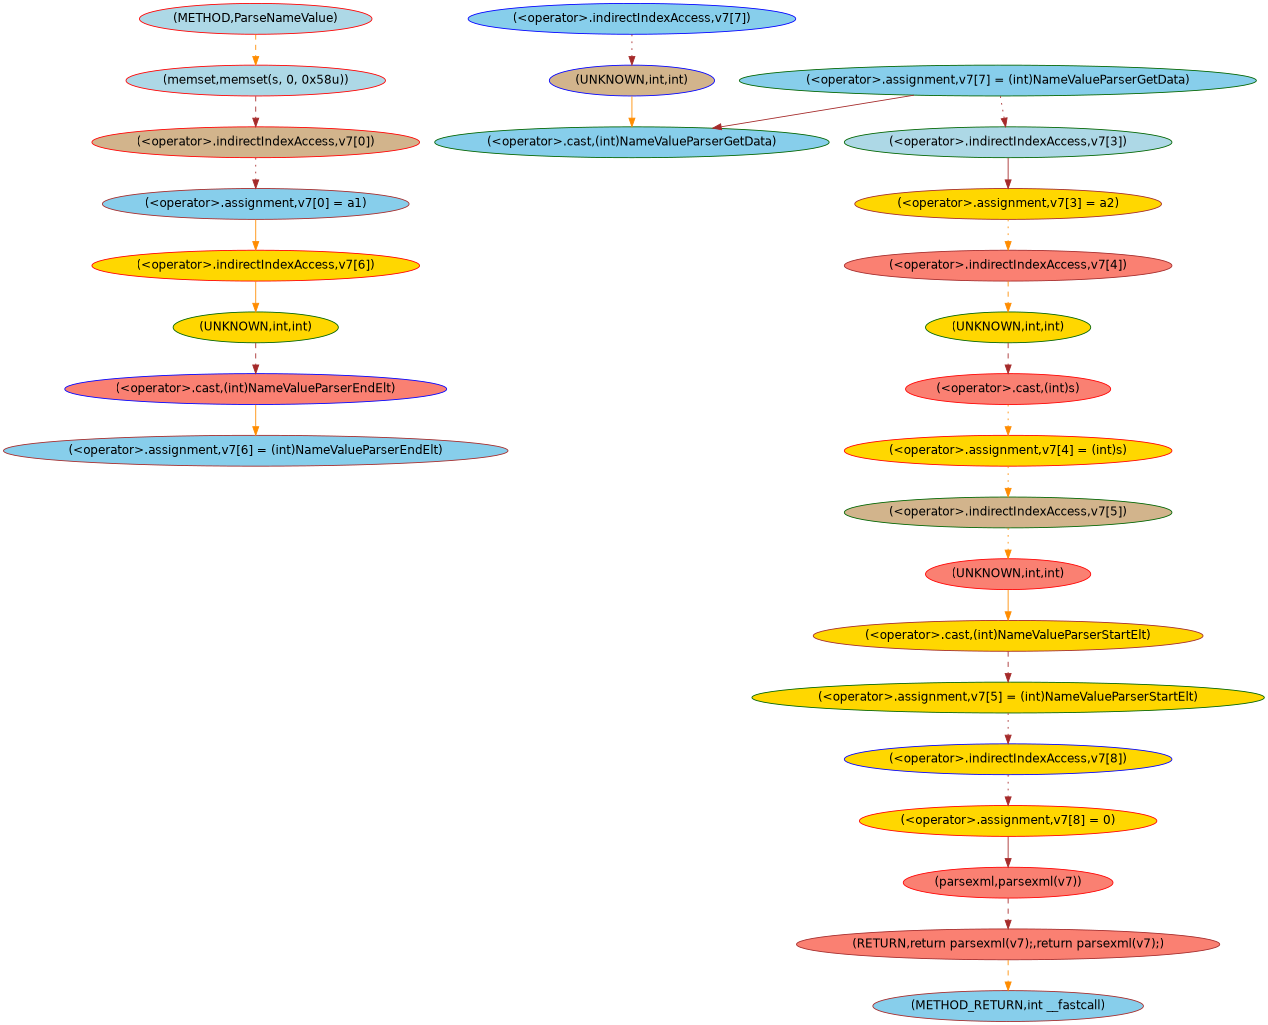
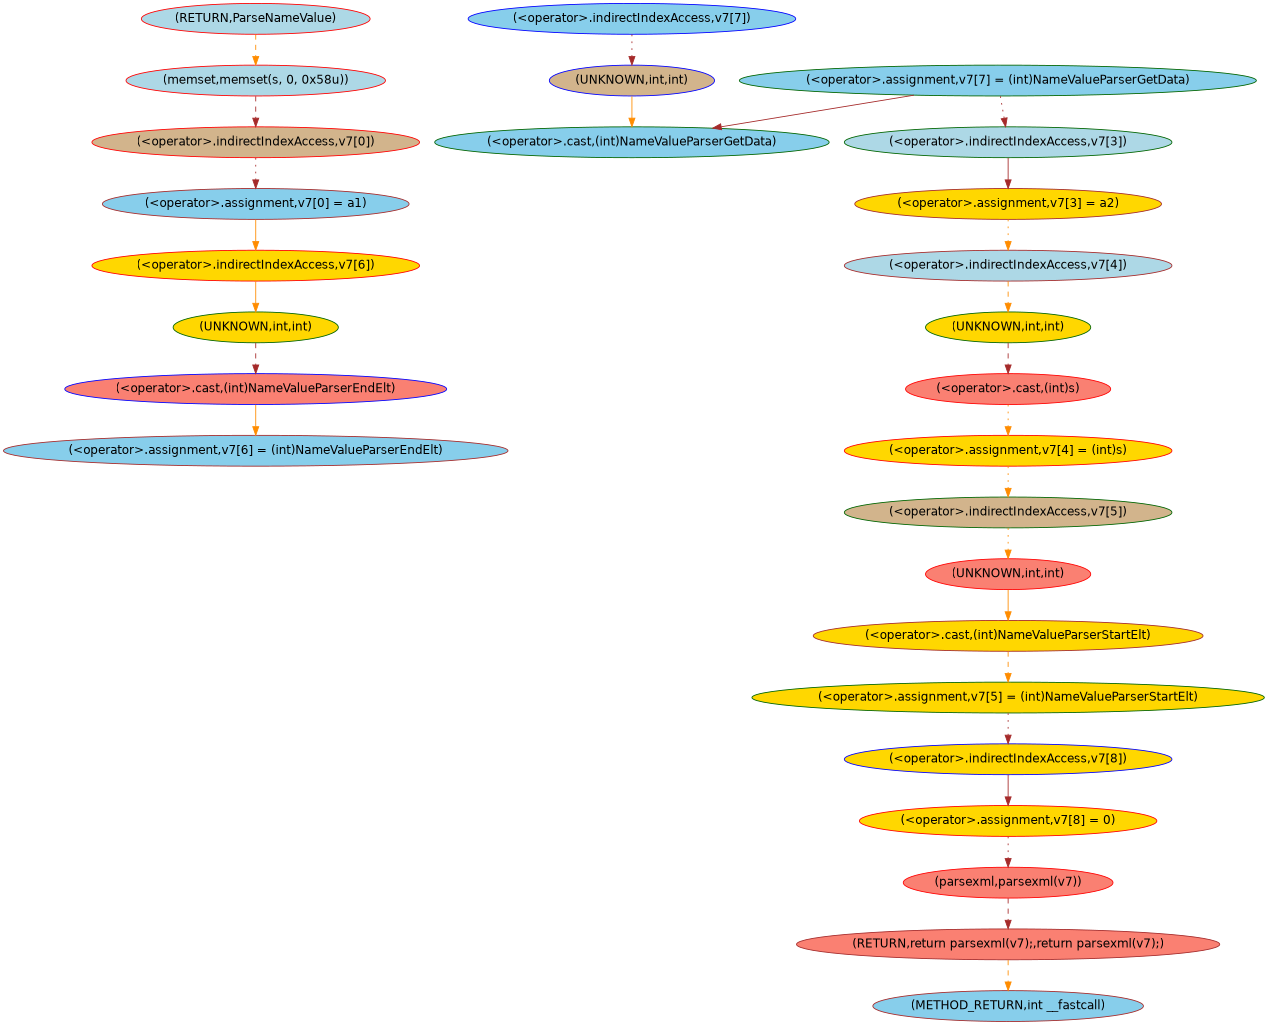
(256, 19) -> (256, 19)
(1008, 266) -> (1008, 266)
(1008, 662) -> (1008, 662)
(1008, 786) -> (1008, 786)
(1008, 848) -> (1008, 848)
